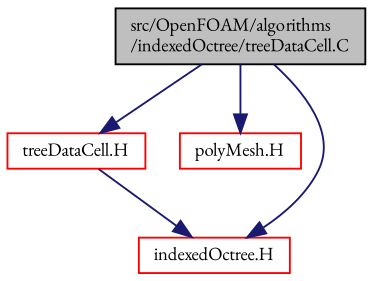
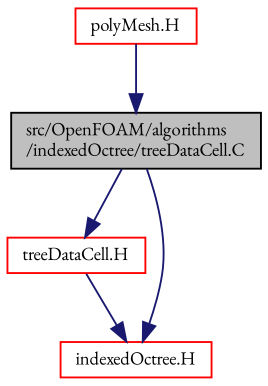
(240, 89) -> (136, 69)
